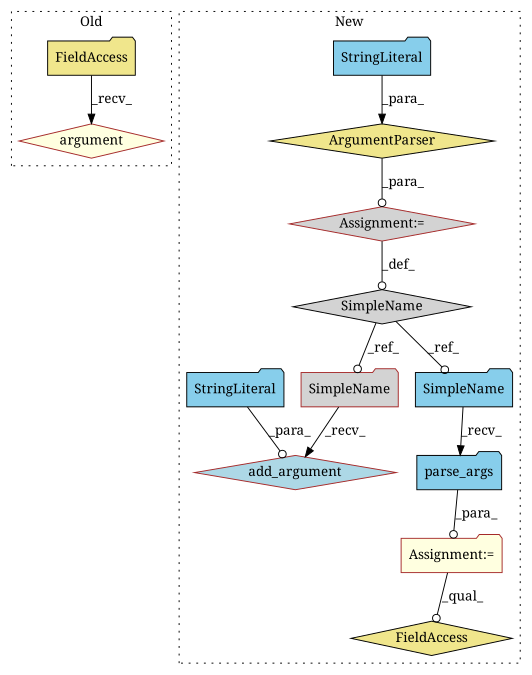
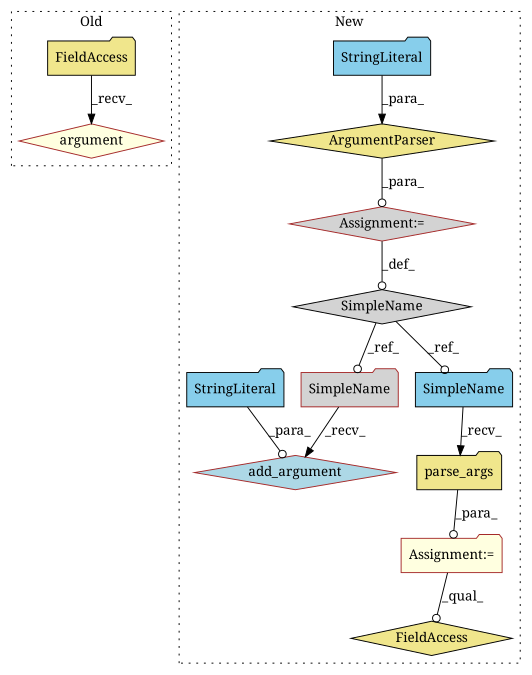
(459, 473) -> (459, 473)
